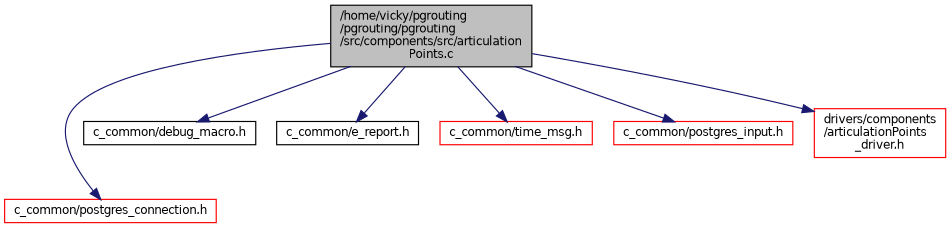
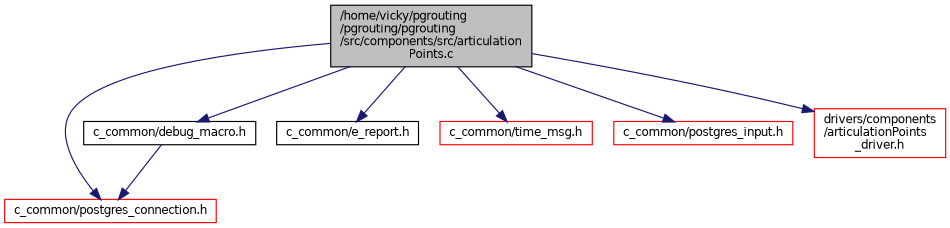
none -> (144, 168)
